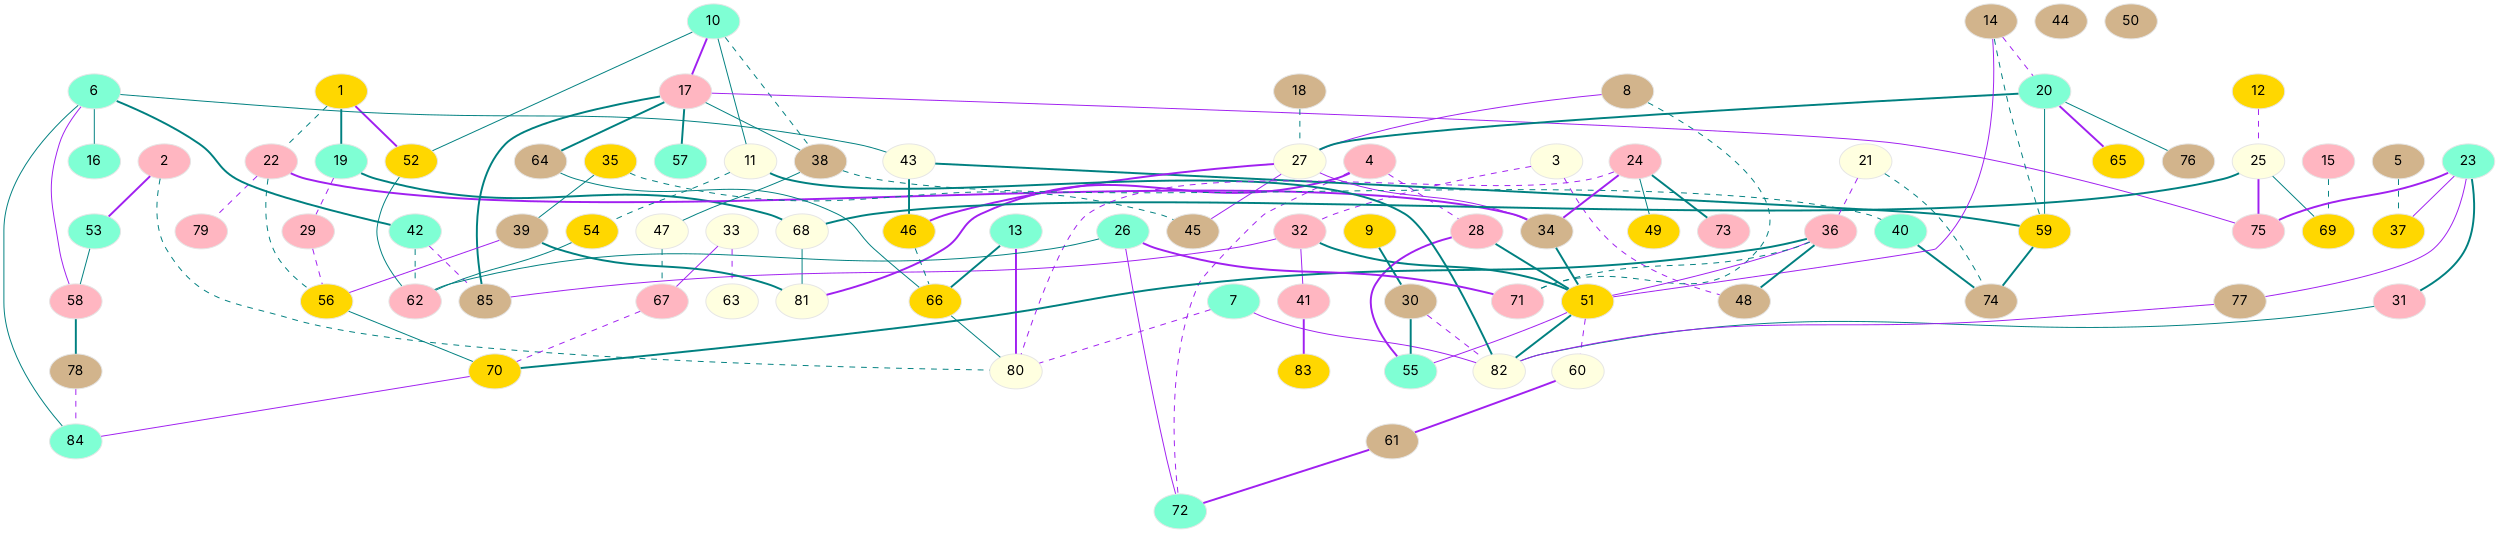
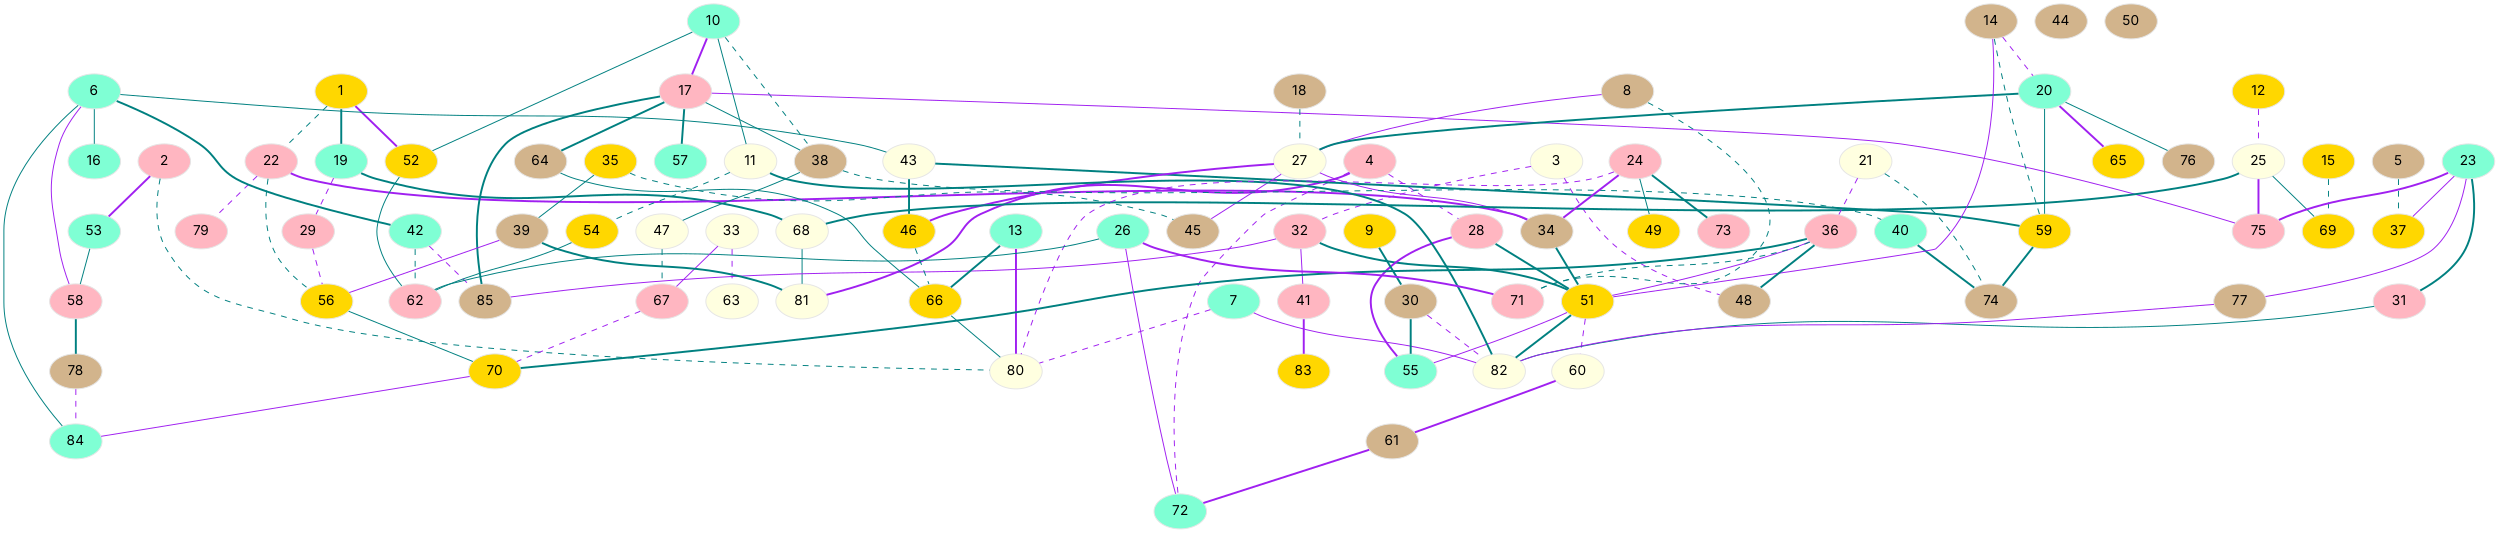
(2328, 161) -> (2328, 161)
